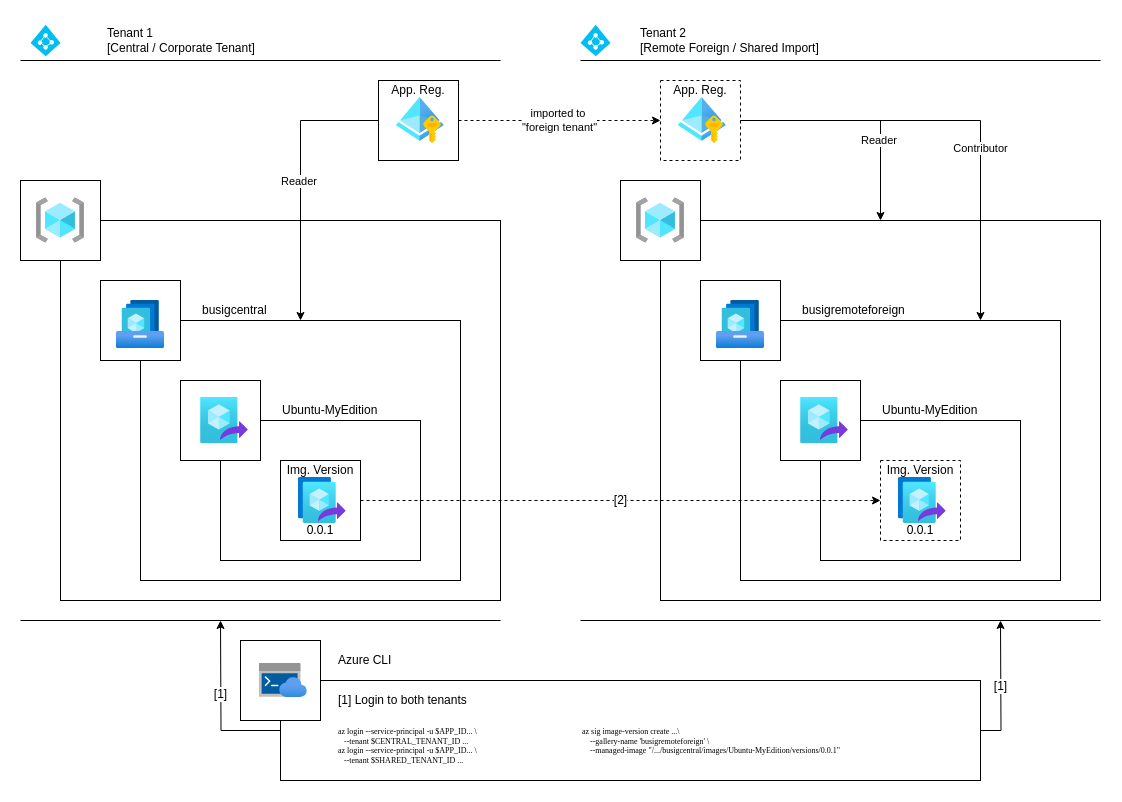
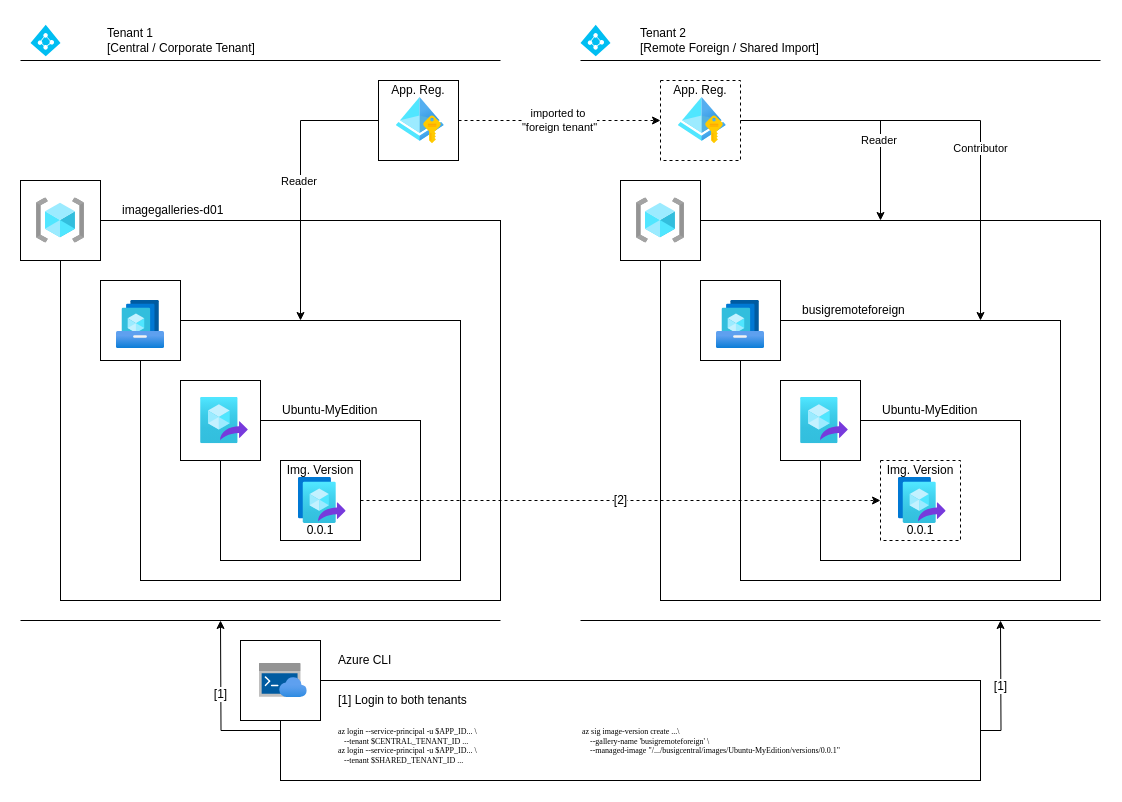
none -> (191, 211)
(236, 311) -> none
